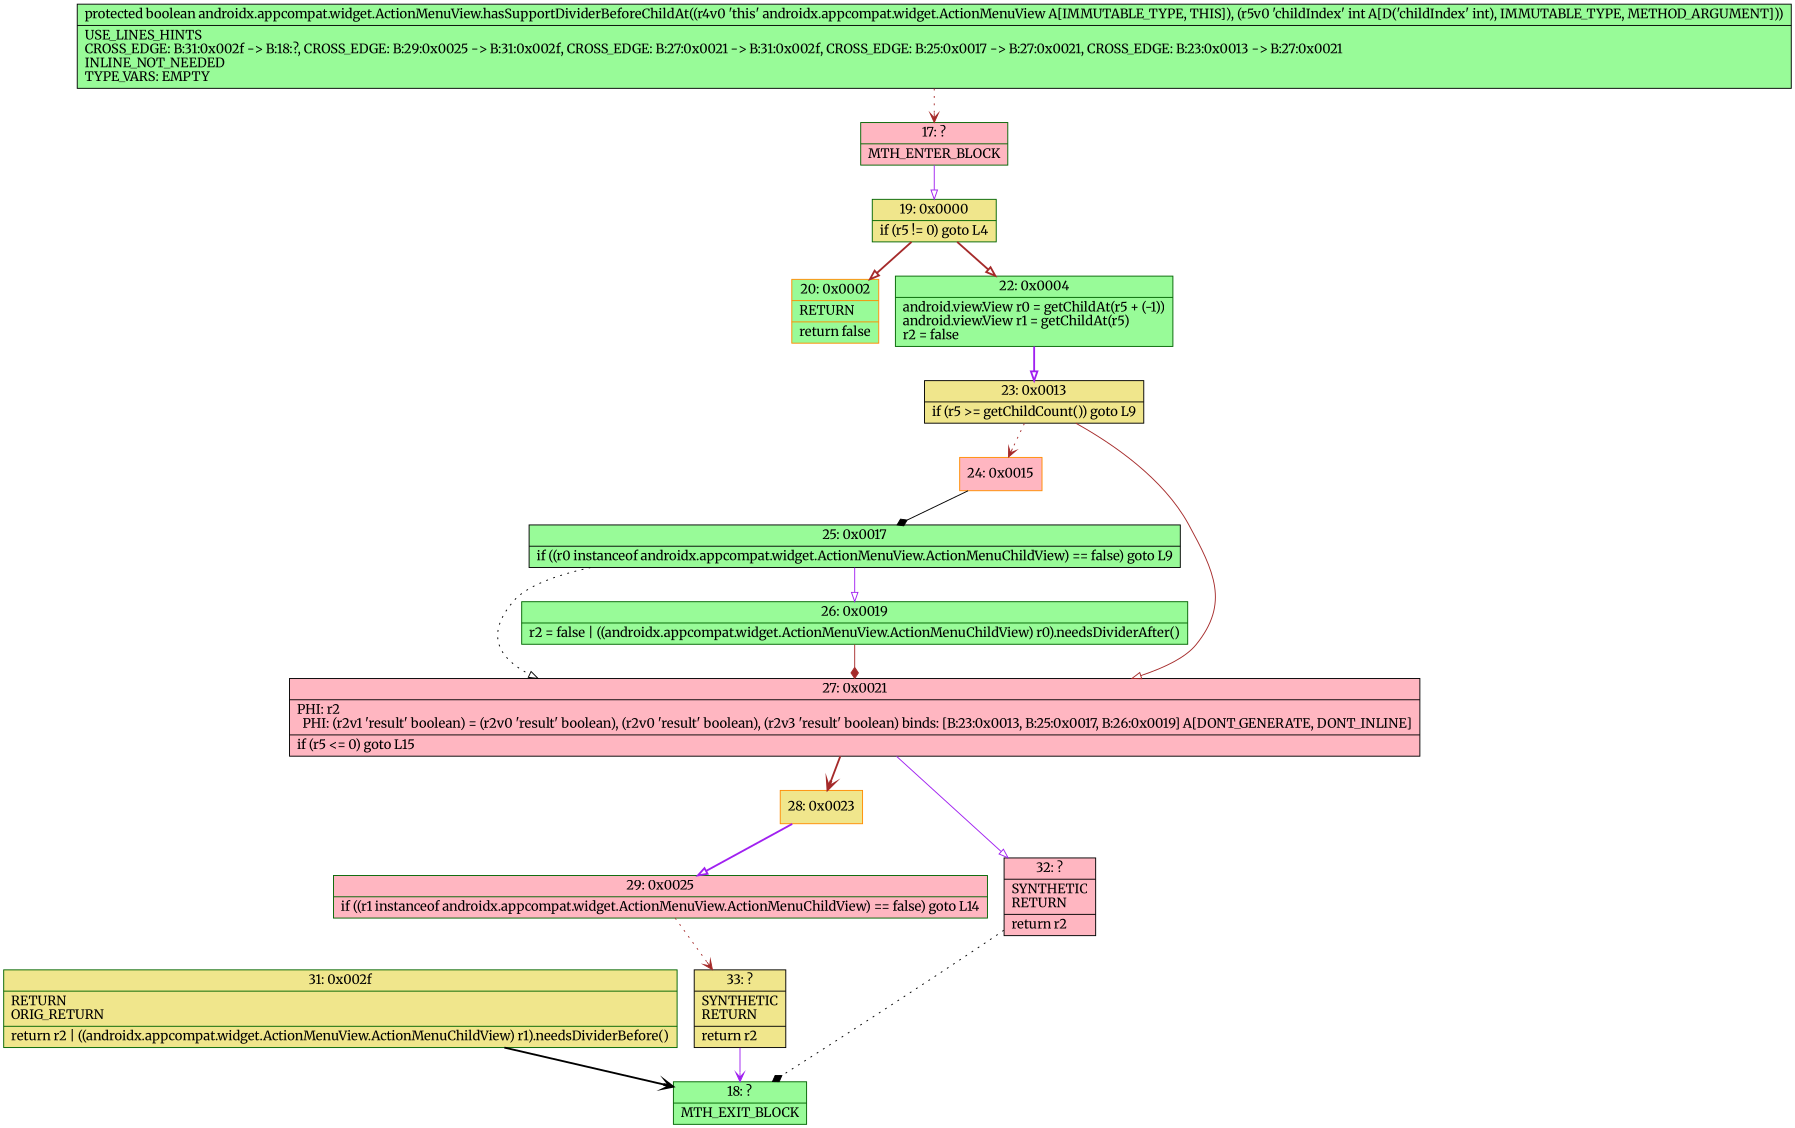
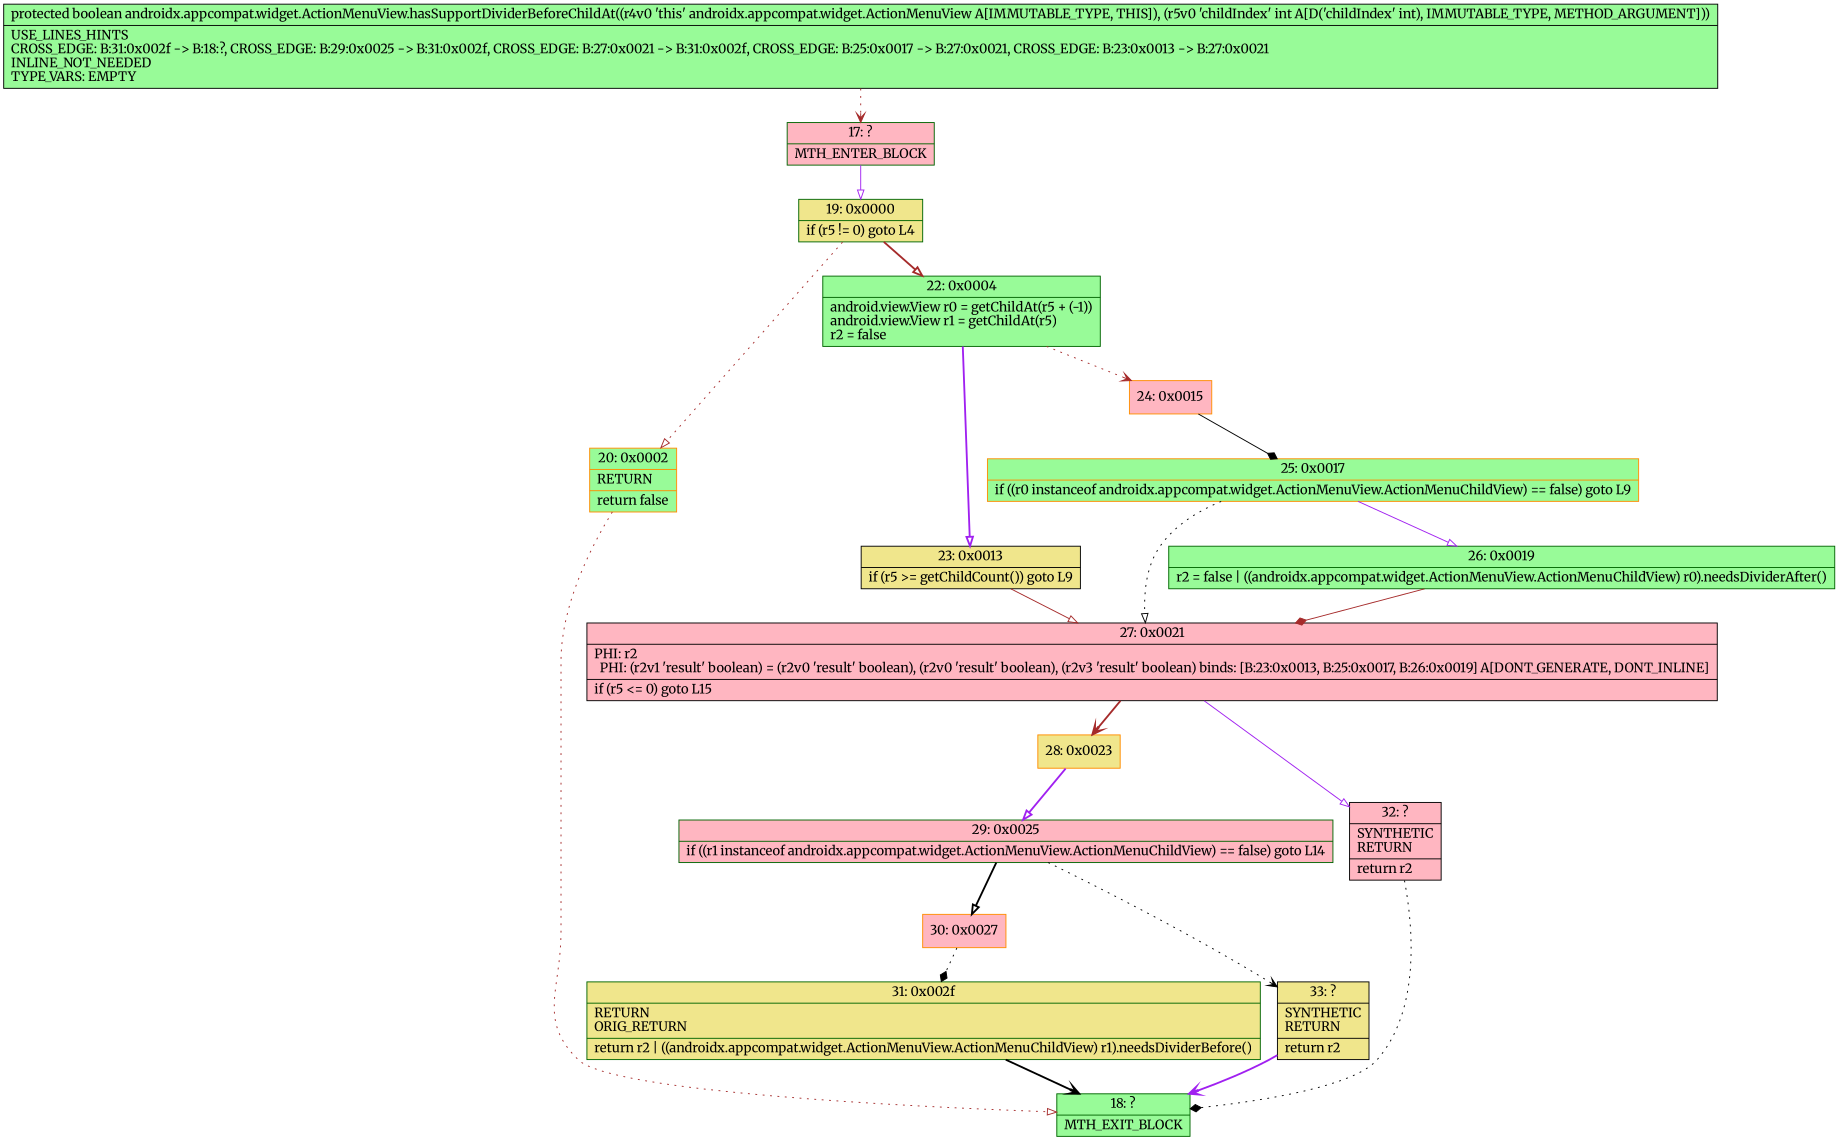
(894, 257) -> (755, 341)
(1018, 436) -> (1085, 362)
(855, 546) -> (1313, 480)
none -> (964, 931)
(691, 940) -> (1160, 920)
none -> (556, 1021)
(740, 1060) -> (1238, 1075)
